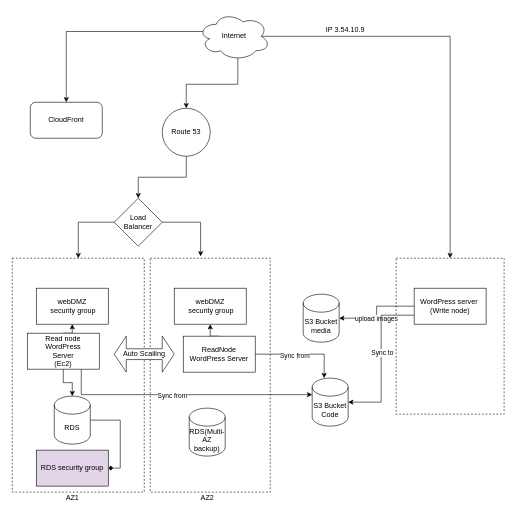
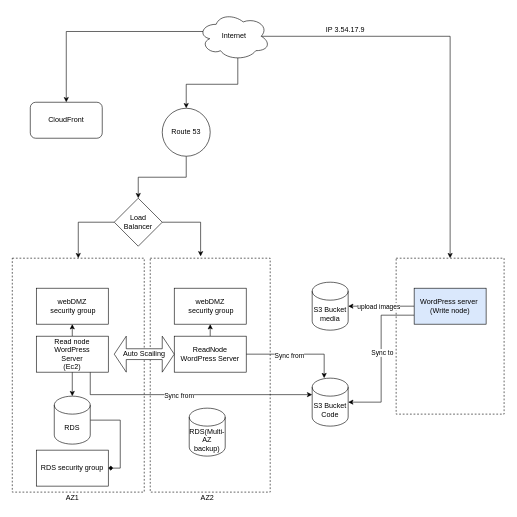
(346, 30) -> (346, 30)
(450, 306) -> (450, 306)
(321, 318) -> (330, 306)
(63, 351) -> (72, 354)
(219, 354) -> (210, 354)
(72, 468) -> (72, 468)
